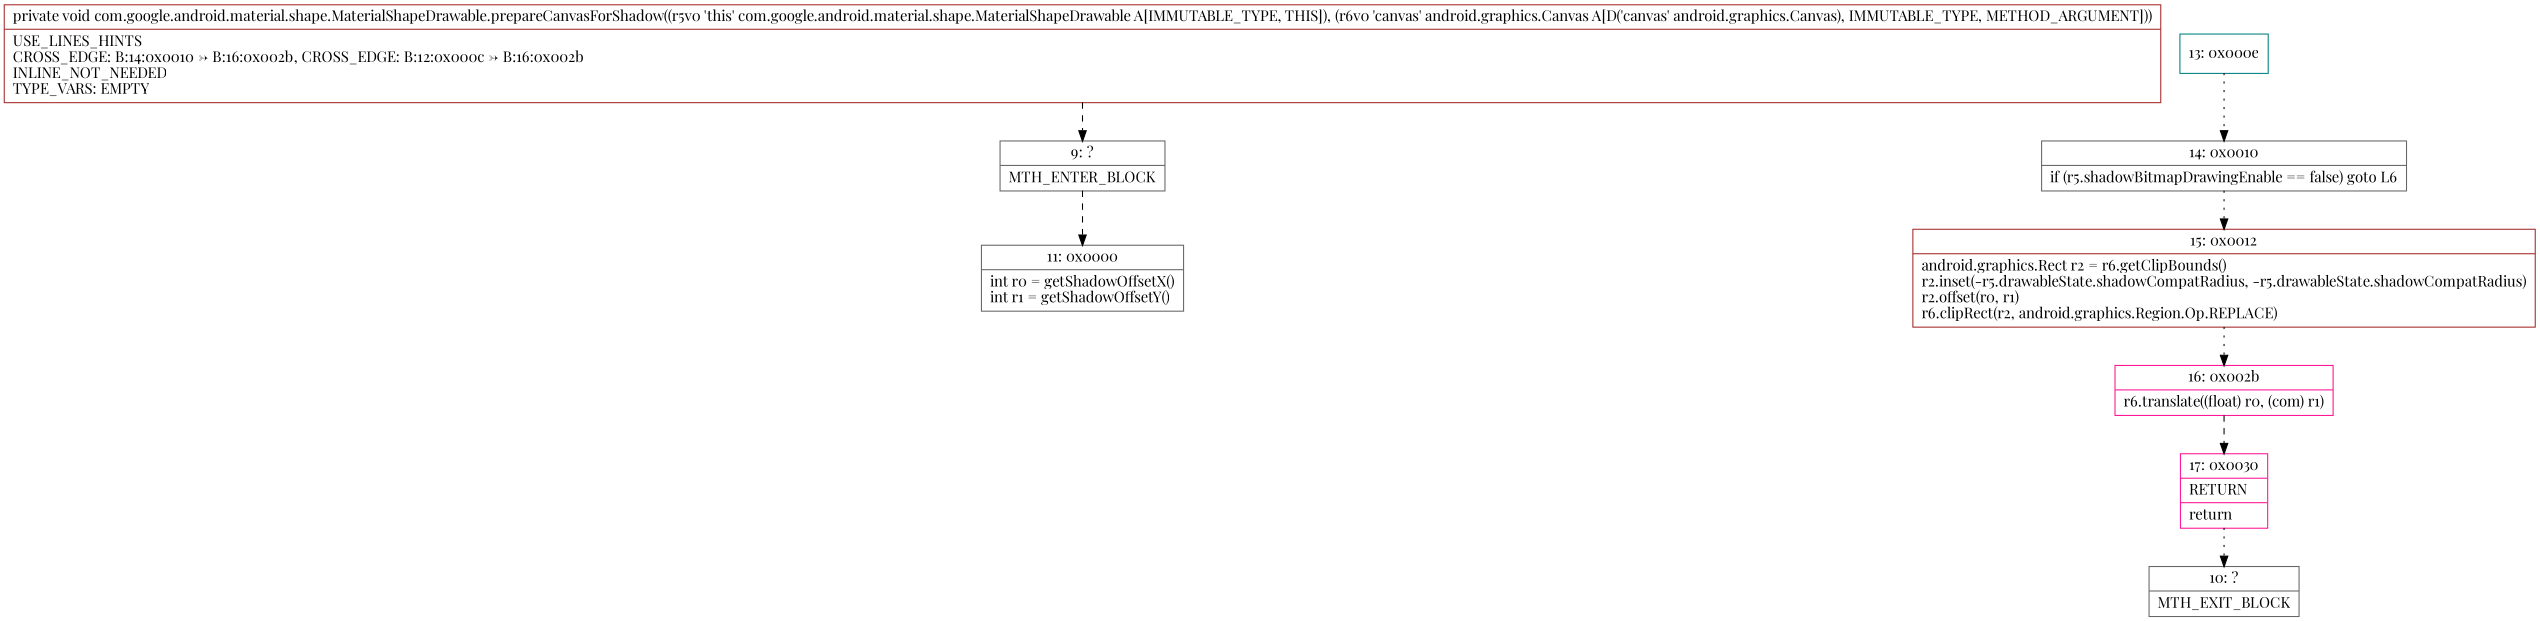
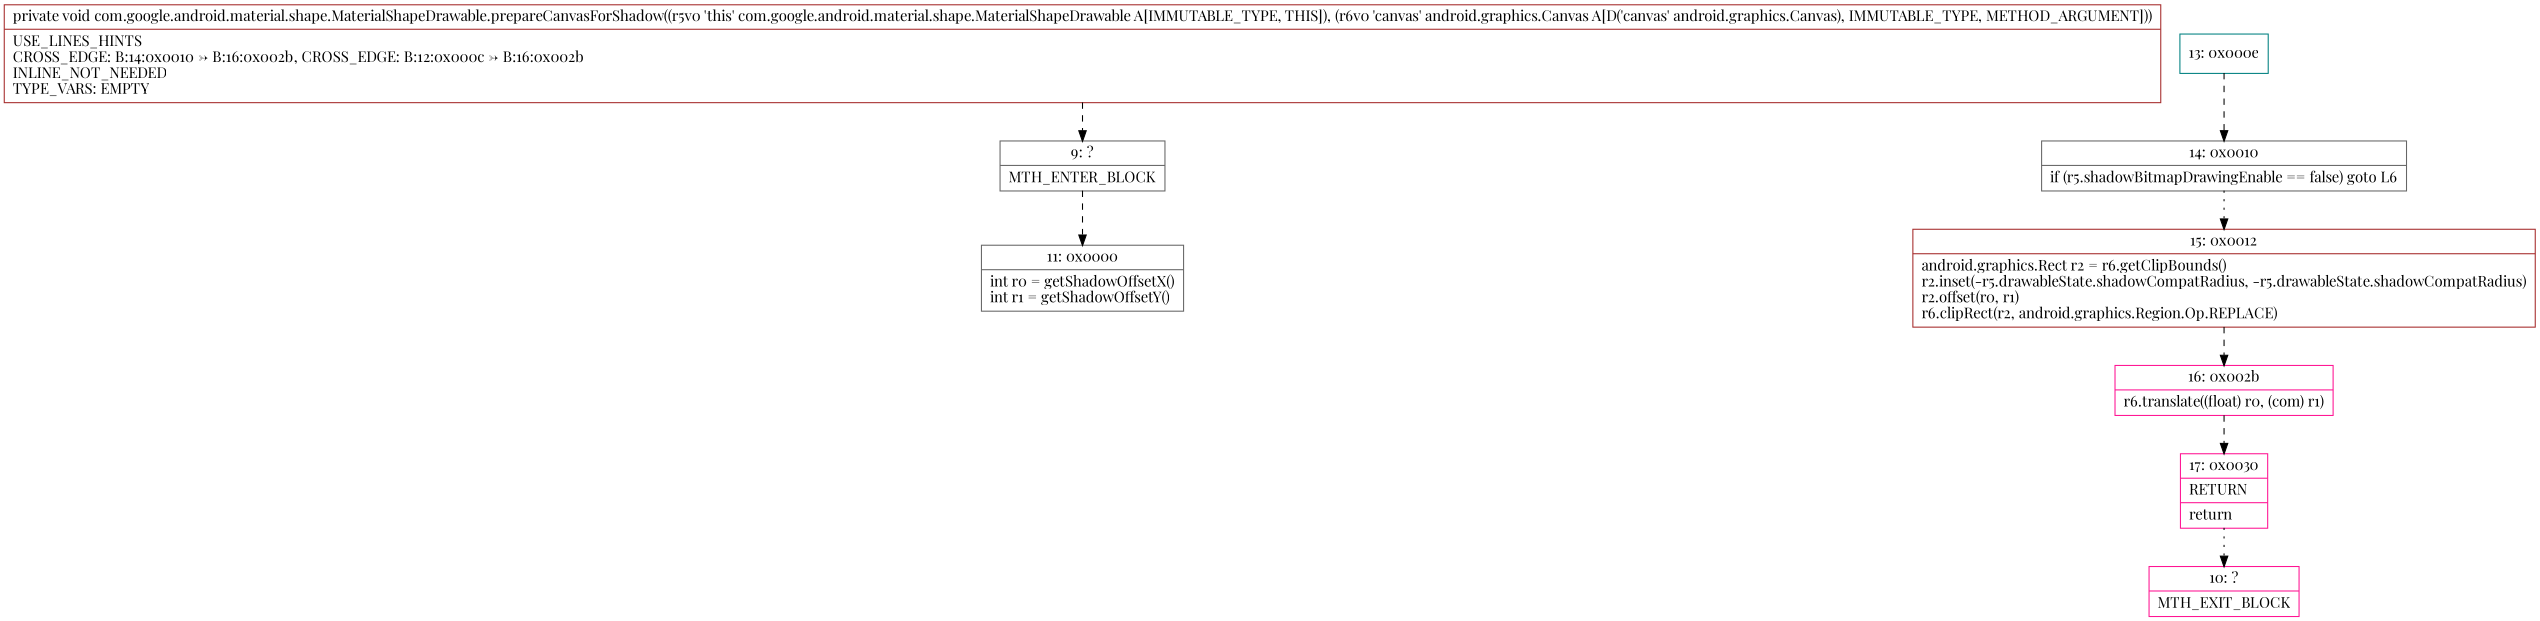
(2224, 102) -> (2224, 102)
(2224, 341) -> (2224, 341)
(2224, 592) -> (2224, 592)
